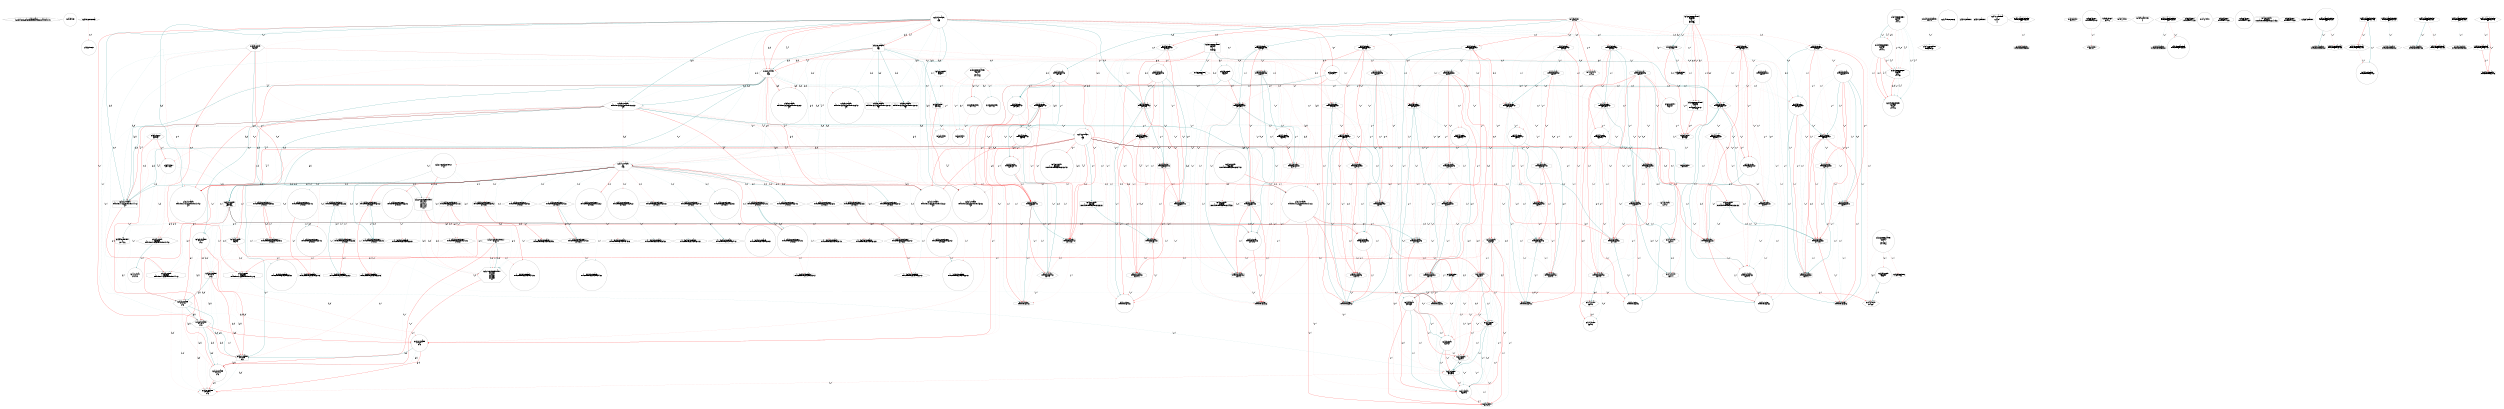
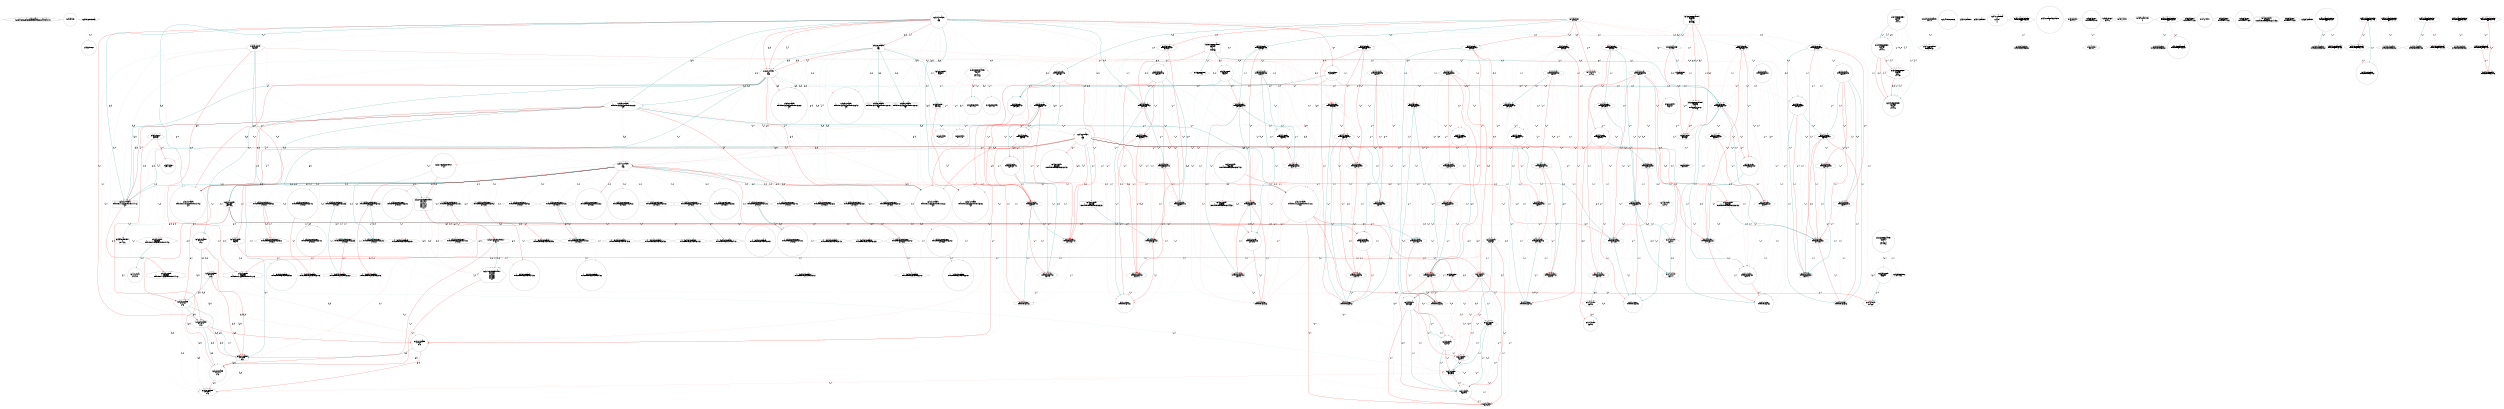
none -> (2050, 20)
